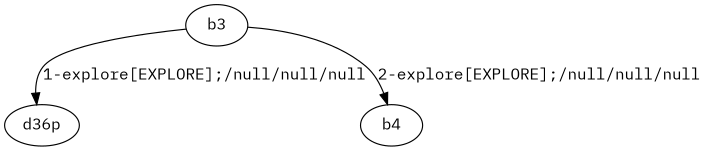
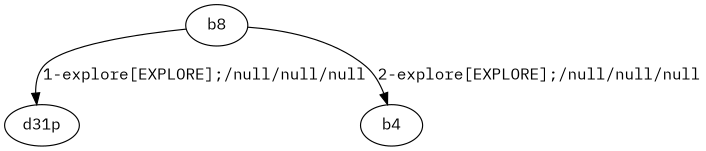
(217, 25) -> (217, 25)
(42, 125) -> (42, 125)
